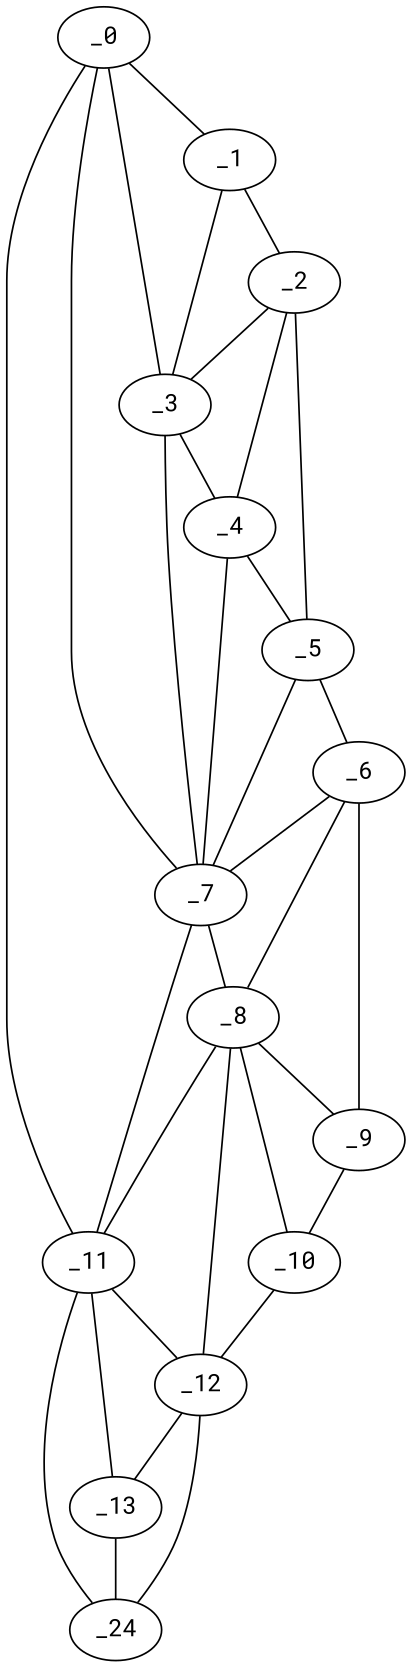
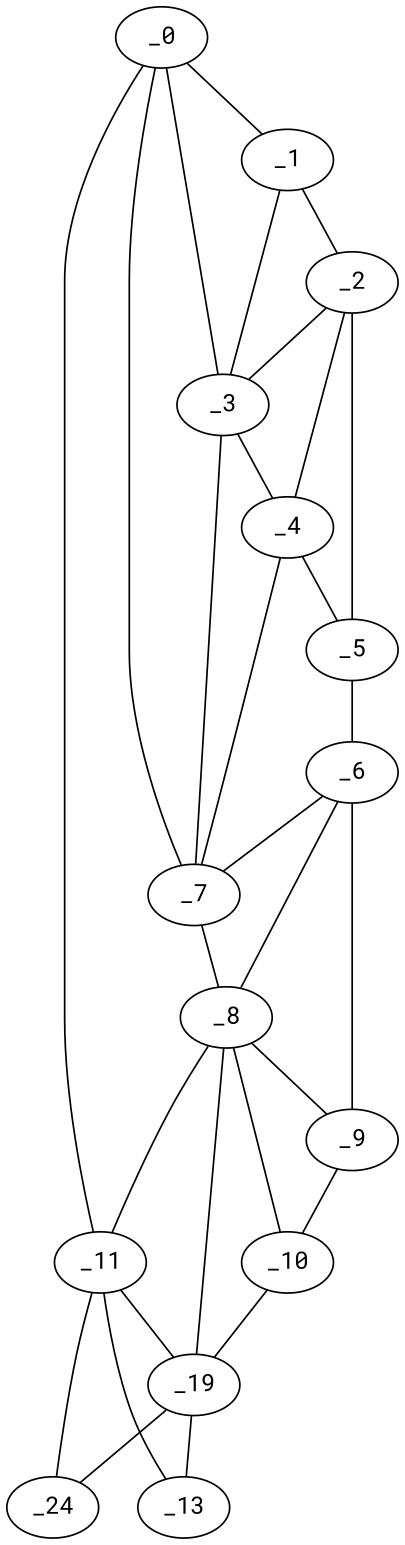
(254, 773) -> none
(144, 1078) -> none
(201, 1385) -> (194, 1385)
(116, 1569) -> none
